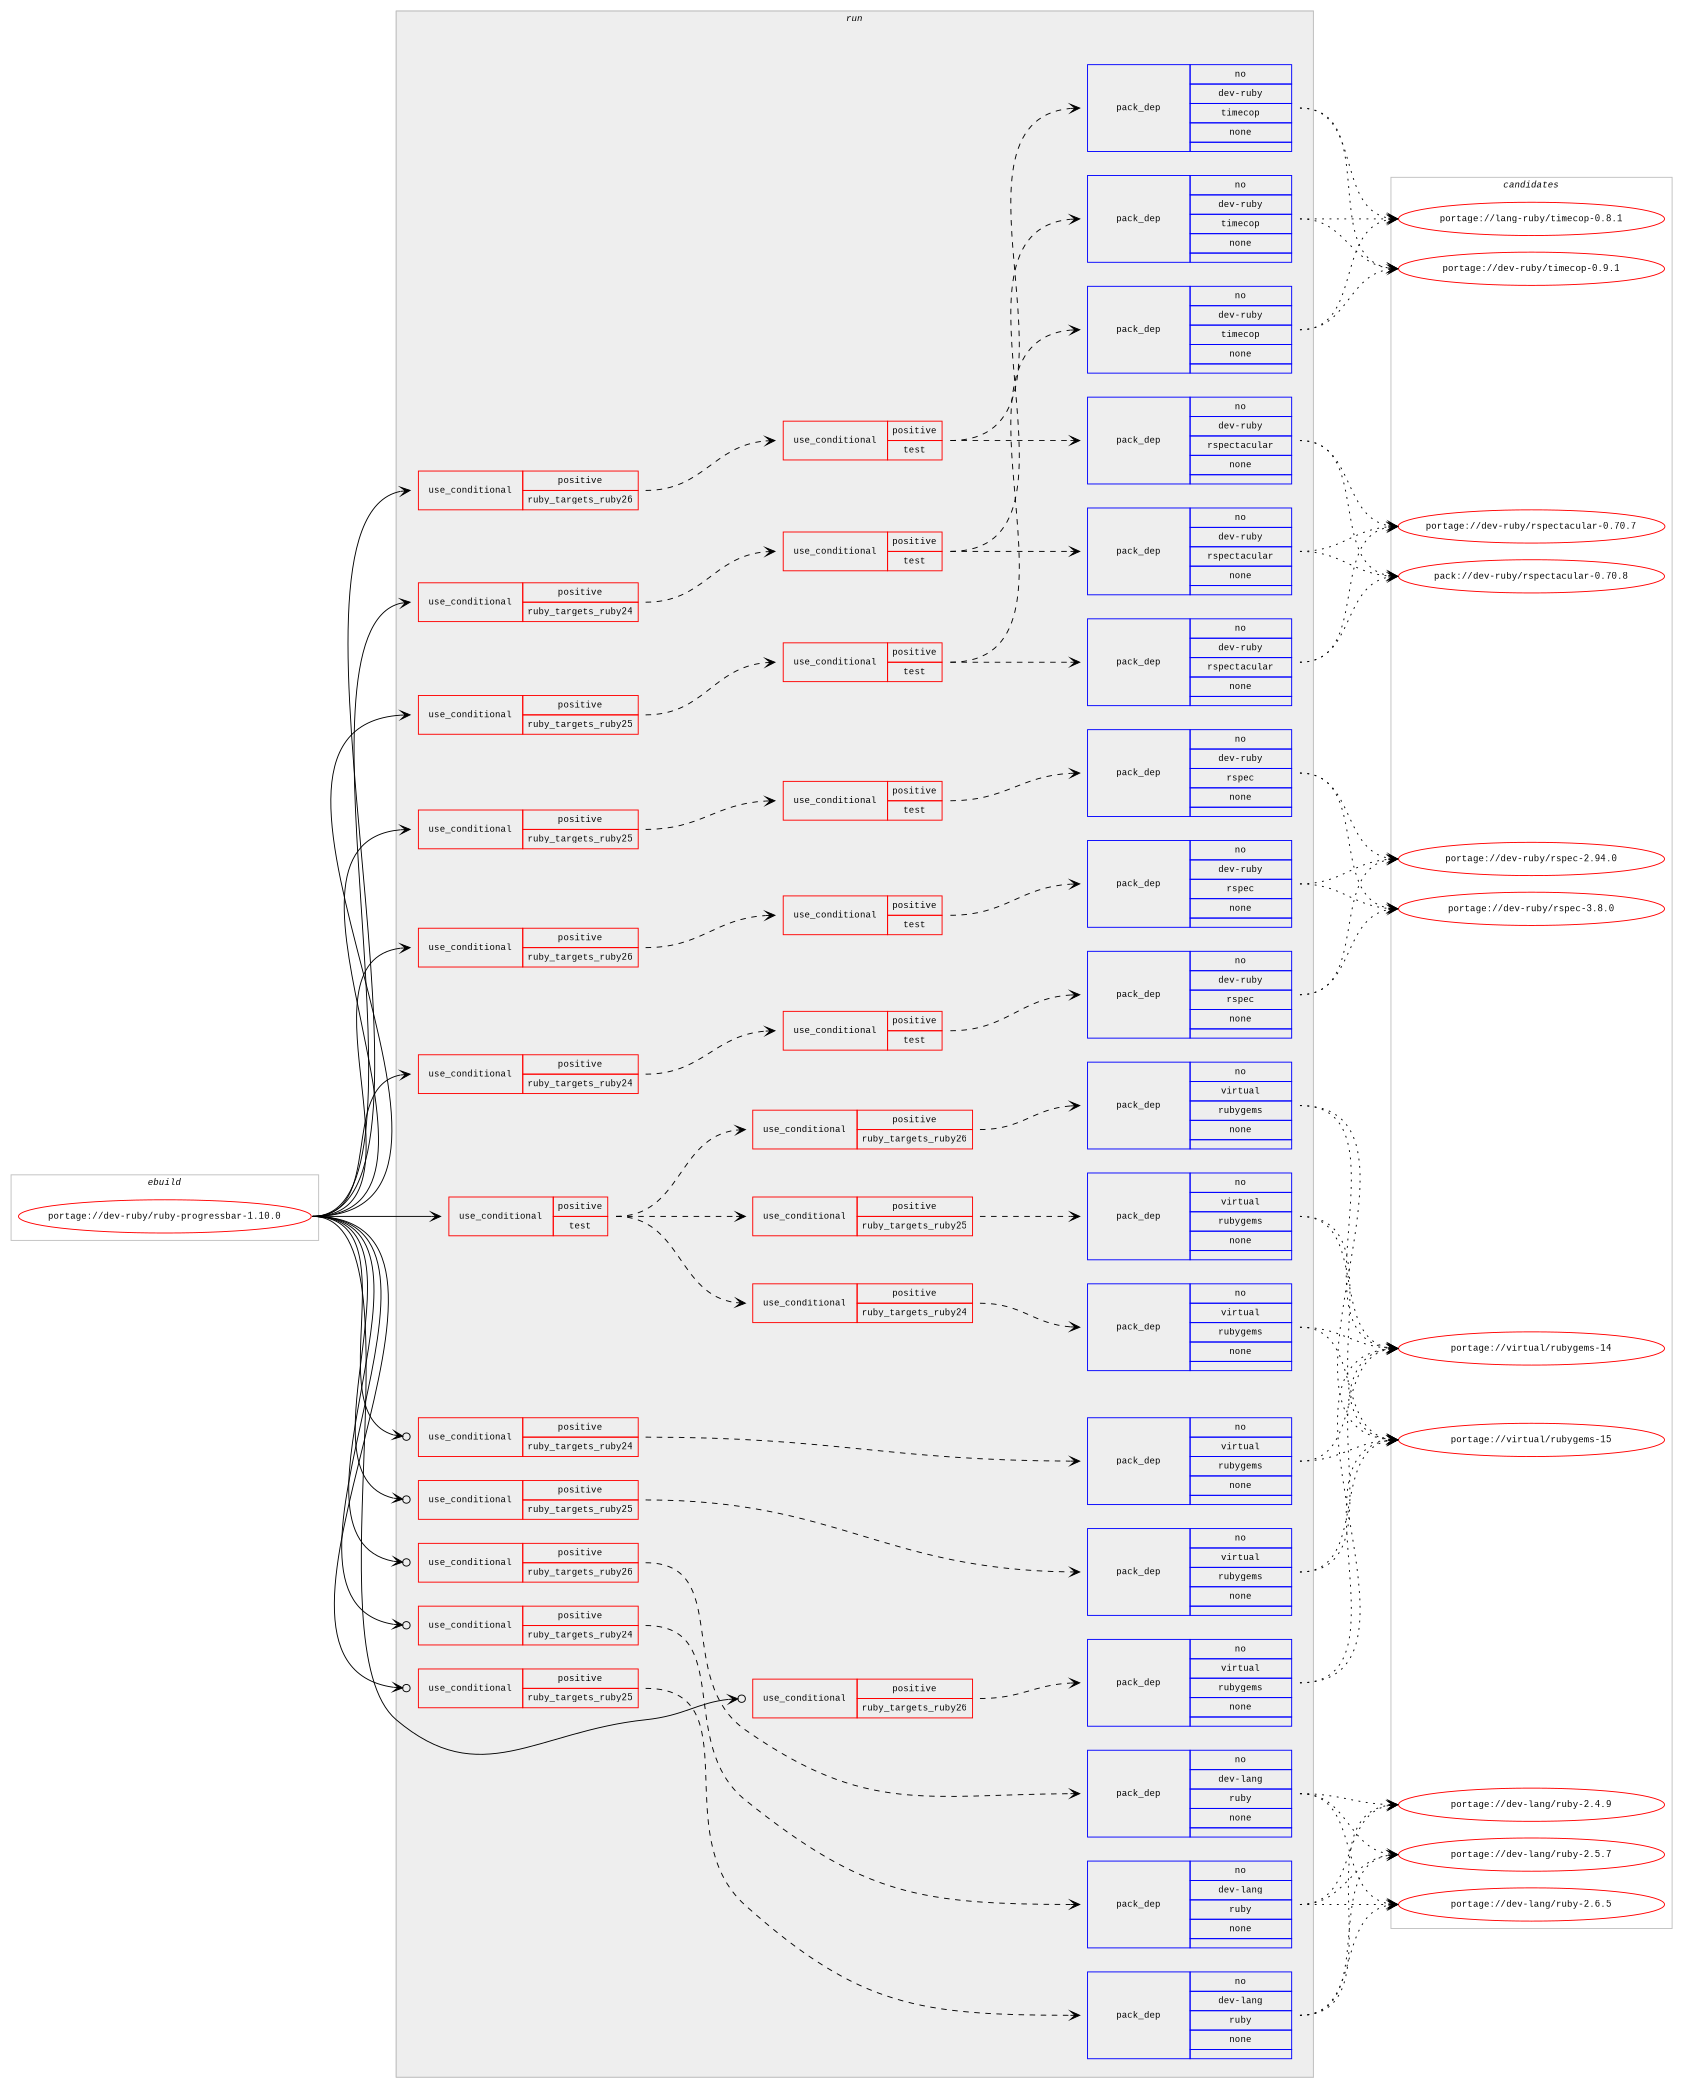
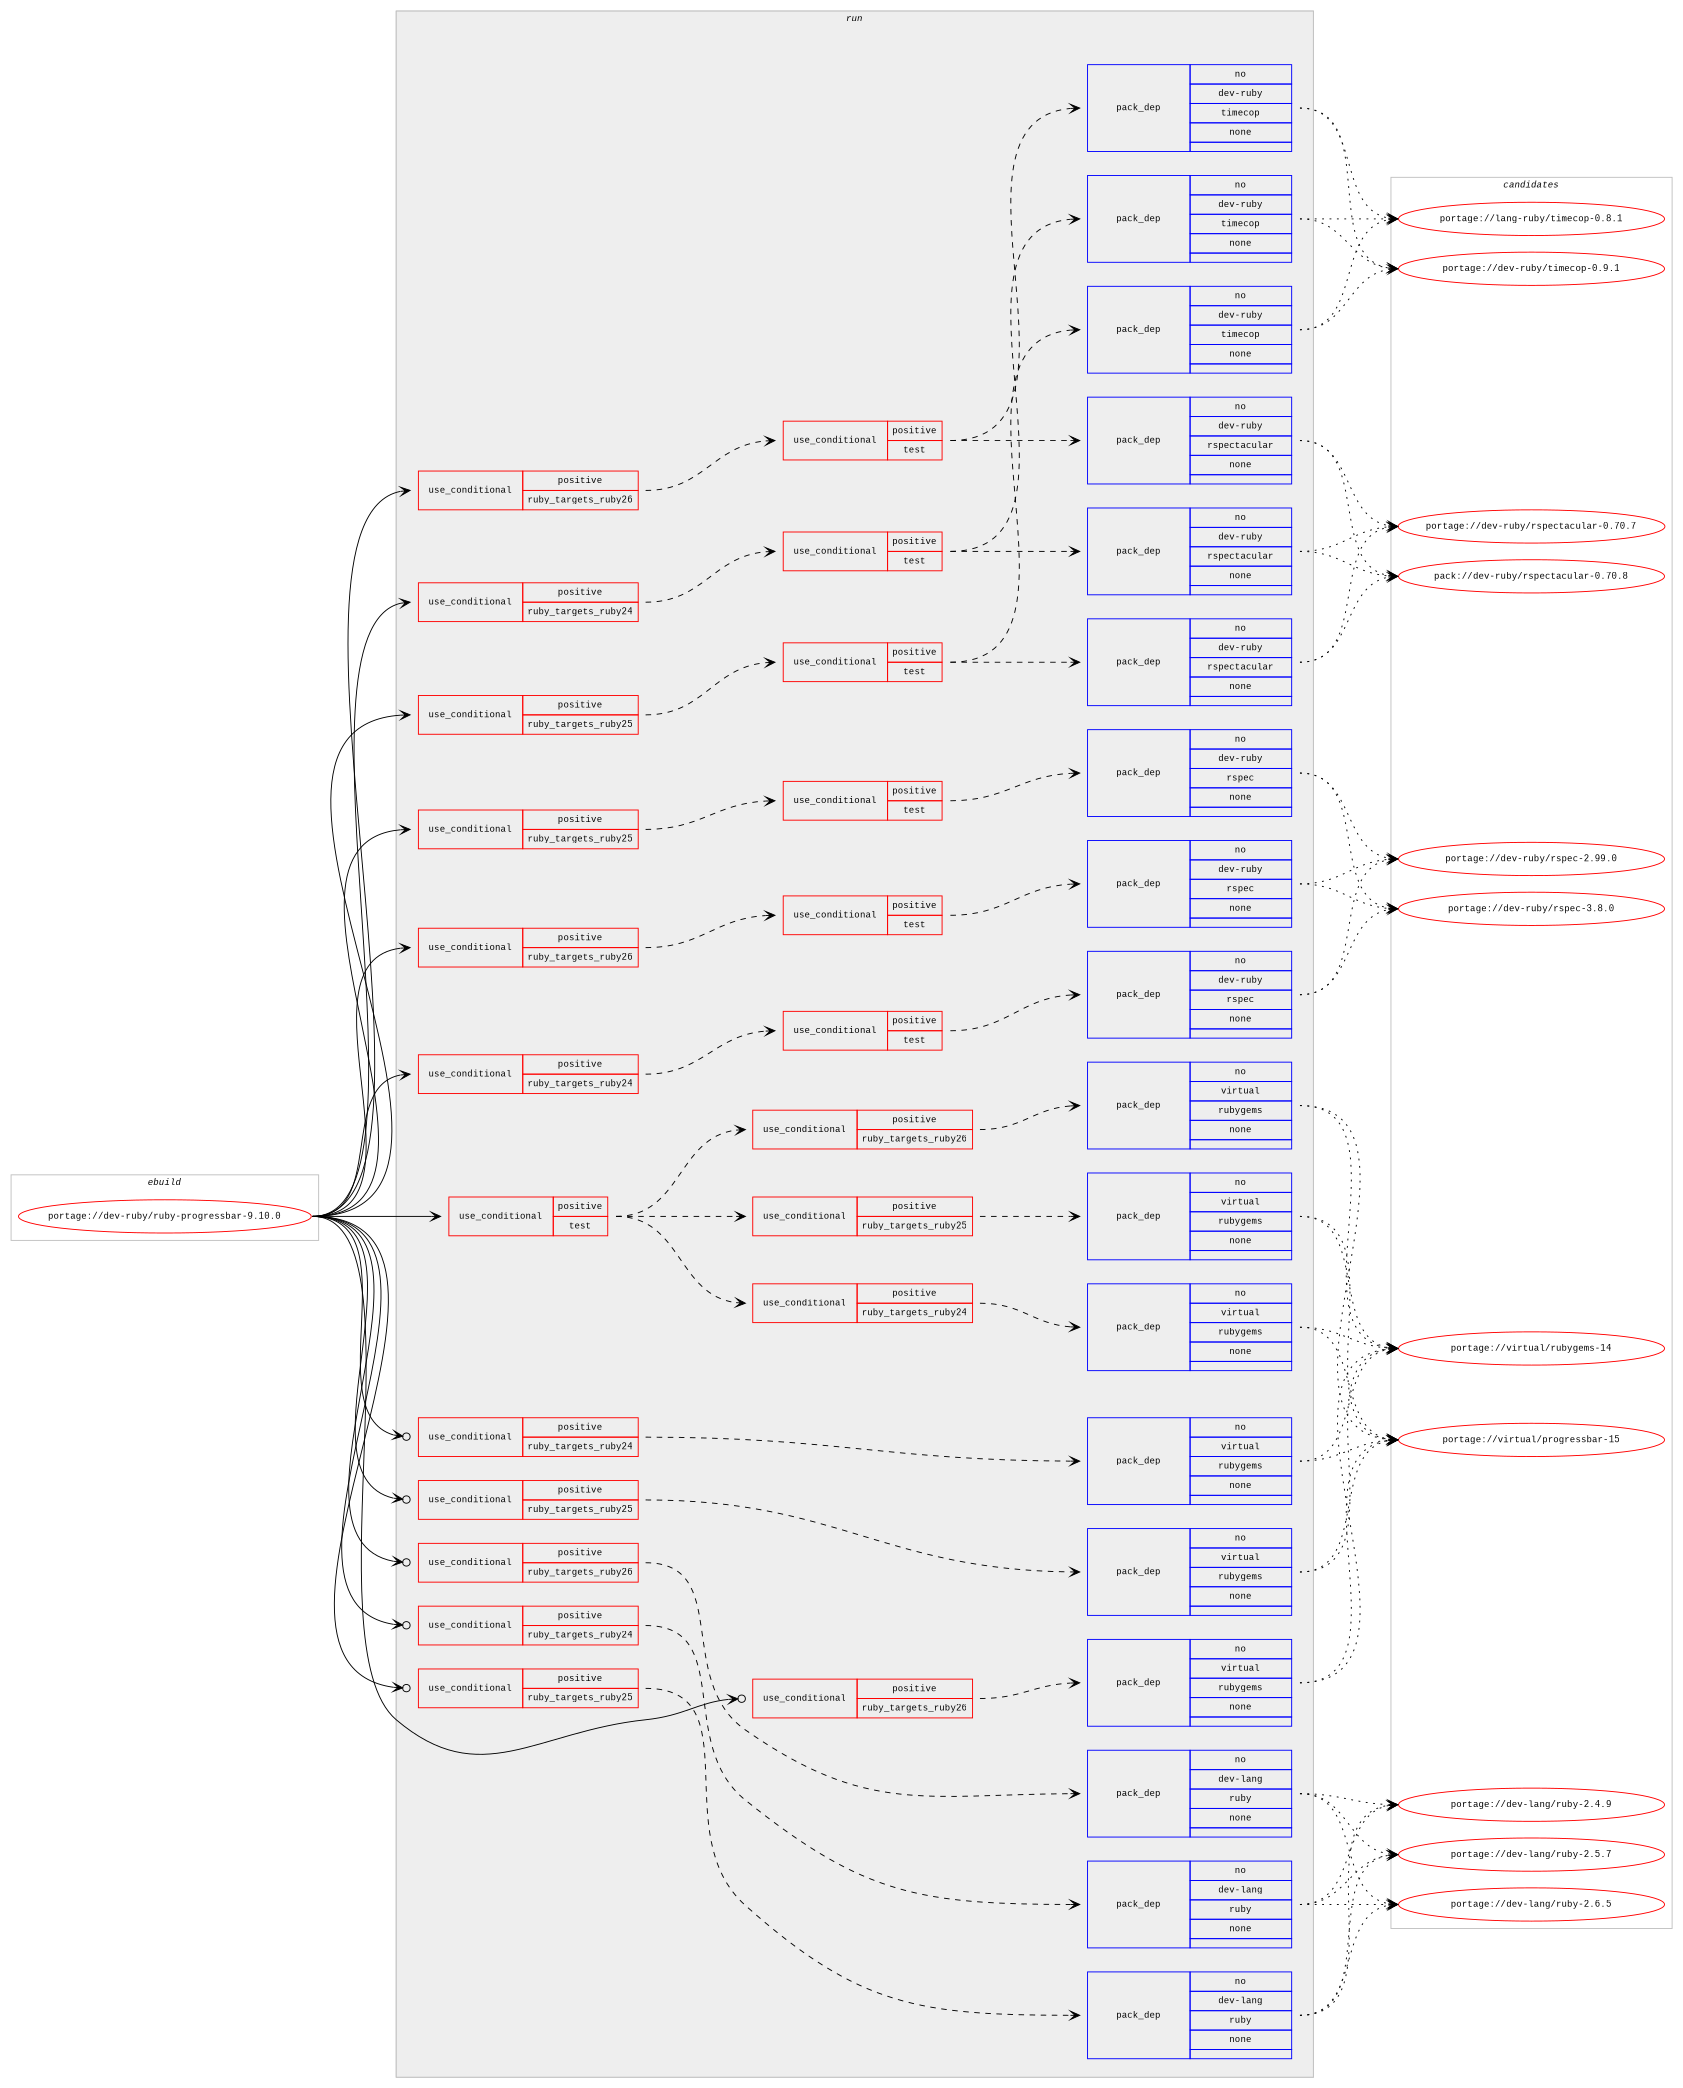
(1532, 859) -> (1532, 859)
(165, 1216) -> (165, 1216)
(1532, 1440) -> (1532, 1440)
